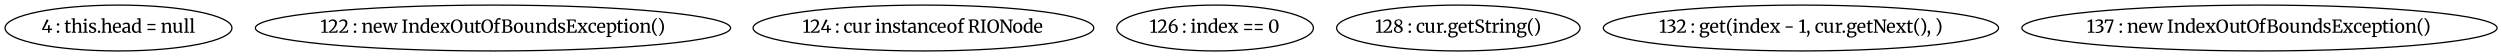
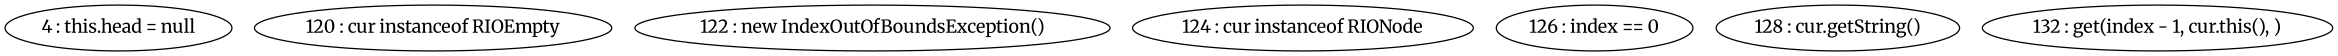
none -> (433, 28)
(1801, 28) -> (2157, 28)
(2259, 28) -> none
